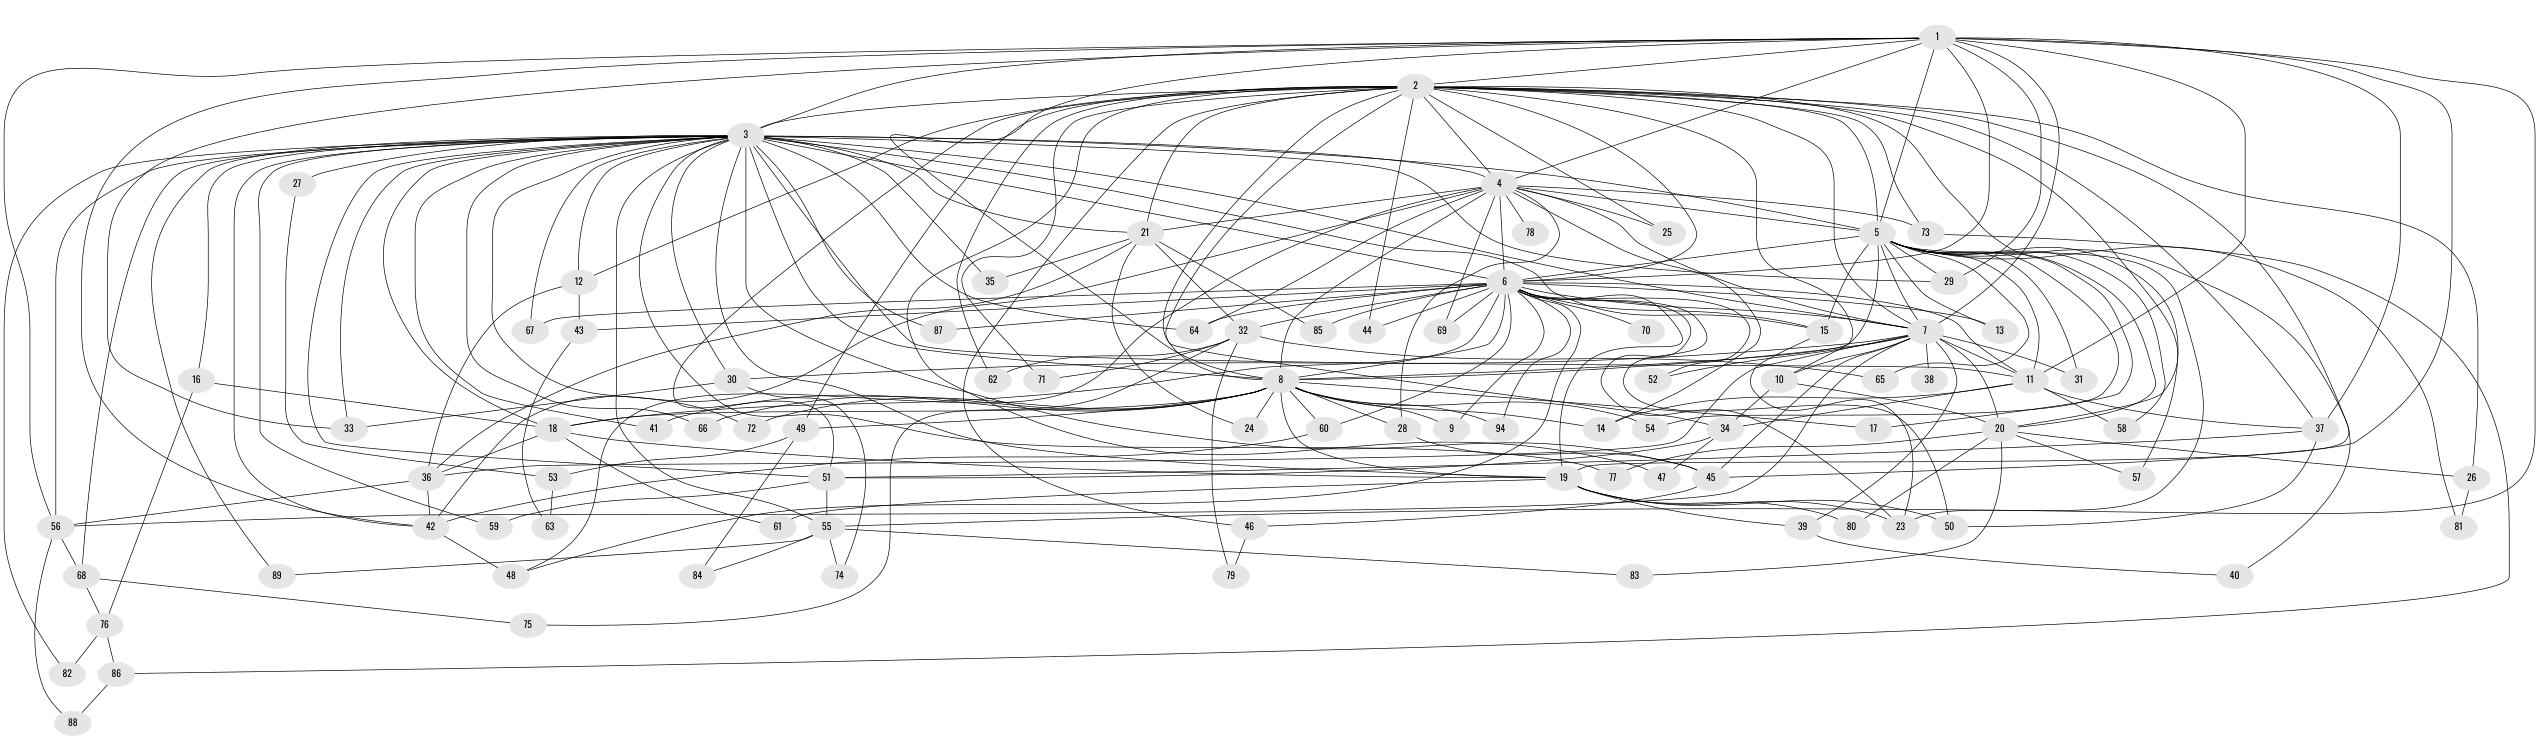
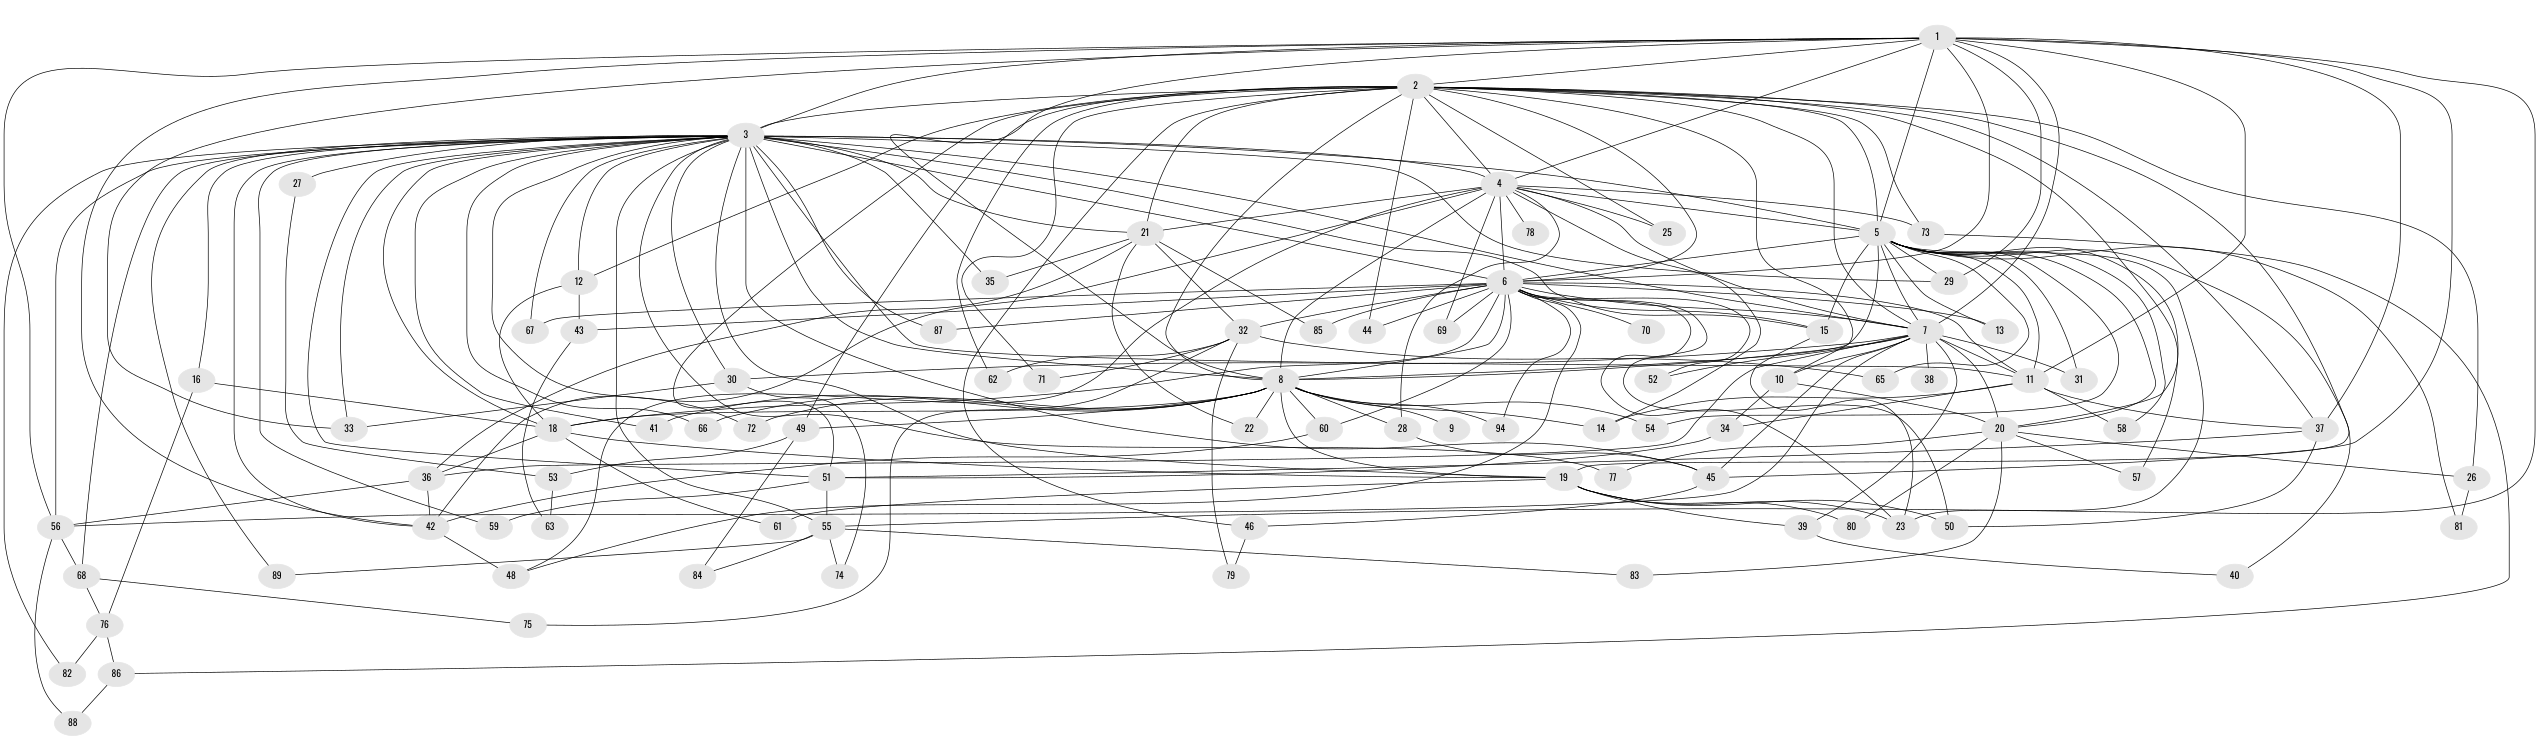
(1194, 331) -> none
(1671, 346) -> none
(1534, 353) -> none
(1235, 357) -> none
(467, 360) -> (500, 347)
(1250, 429) -> (1250, 429)
(1874, 429) -> none
(1662, 478) -> none
